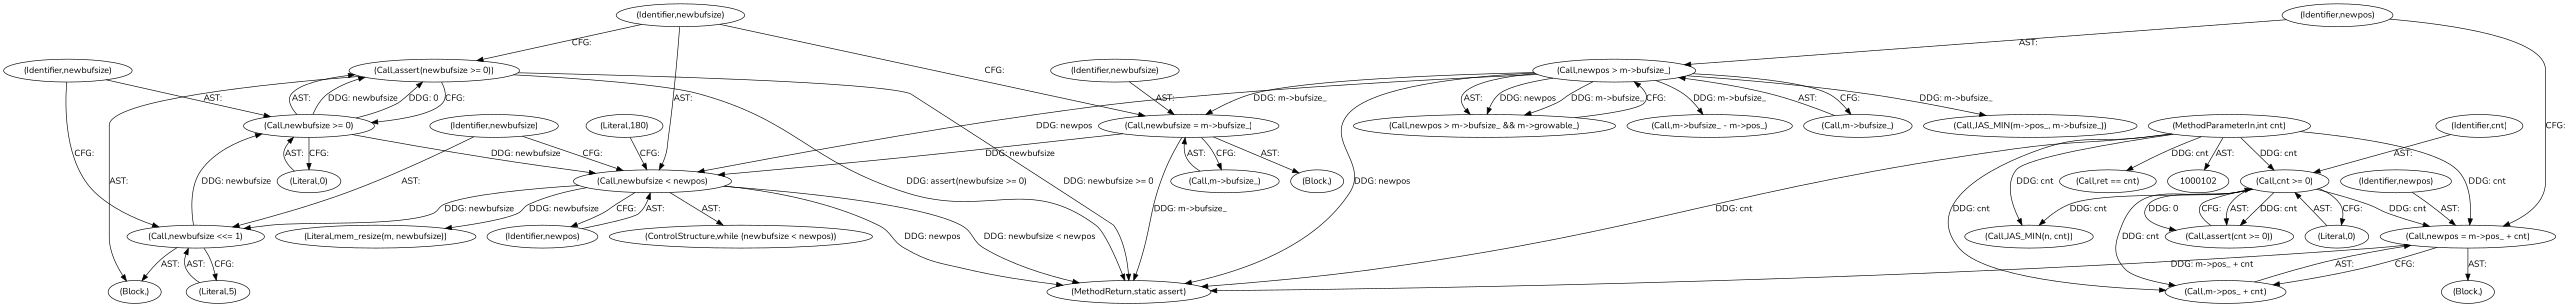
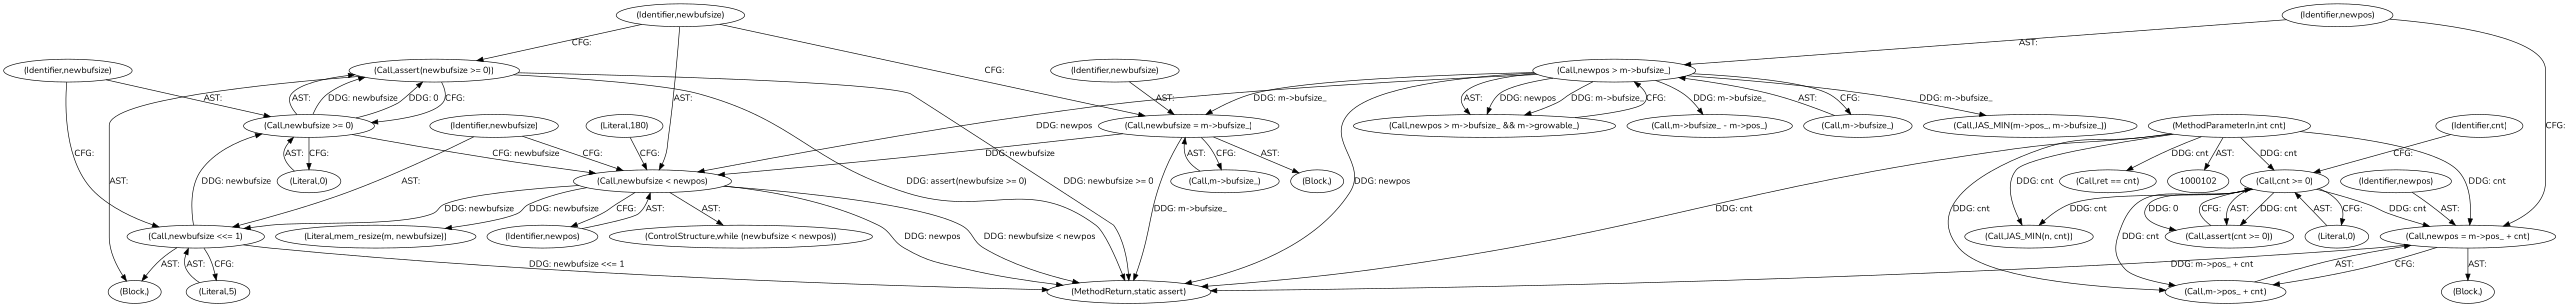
(526, 154) -> (526, 154)
(2404, 154) -> (2404, 154)
none -> (642, 275)
